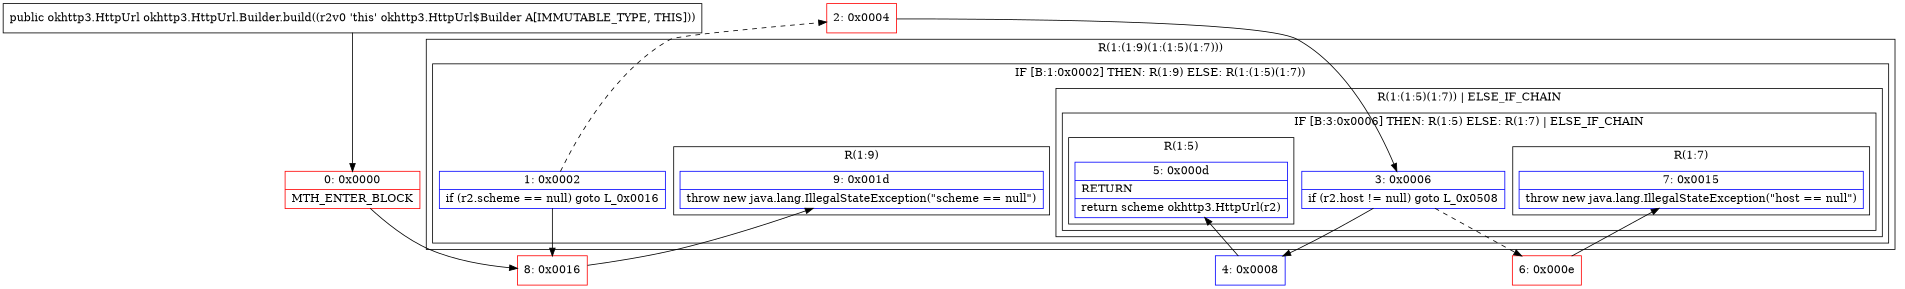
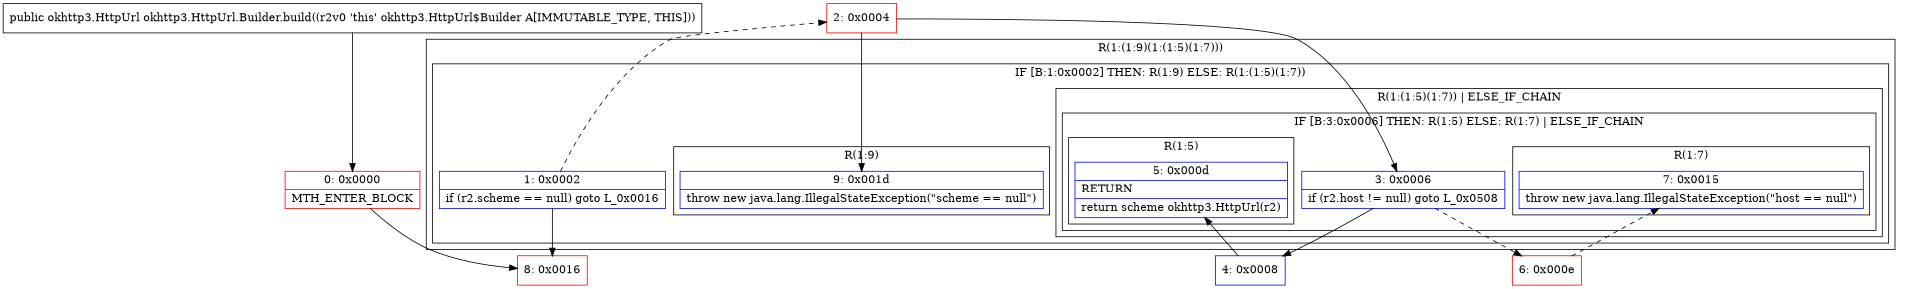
(1628, 225) -> (1628, 225)
(720, 238) -> (862, 98)
